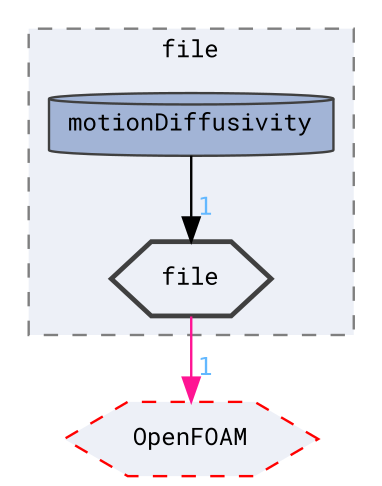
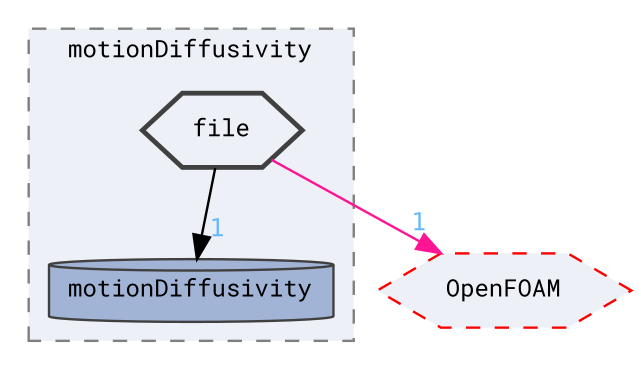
(191, 51) -> (191, 51)
(191, 186) -> (209, 202)
